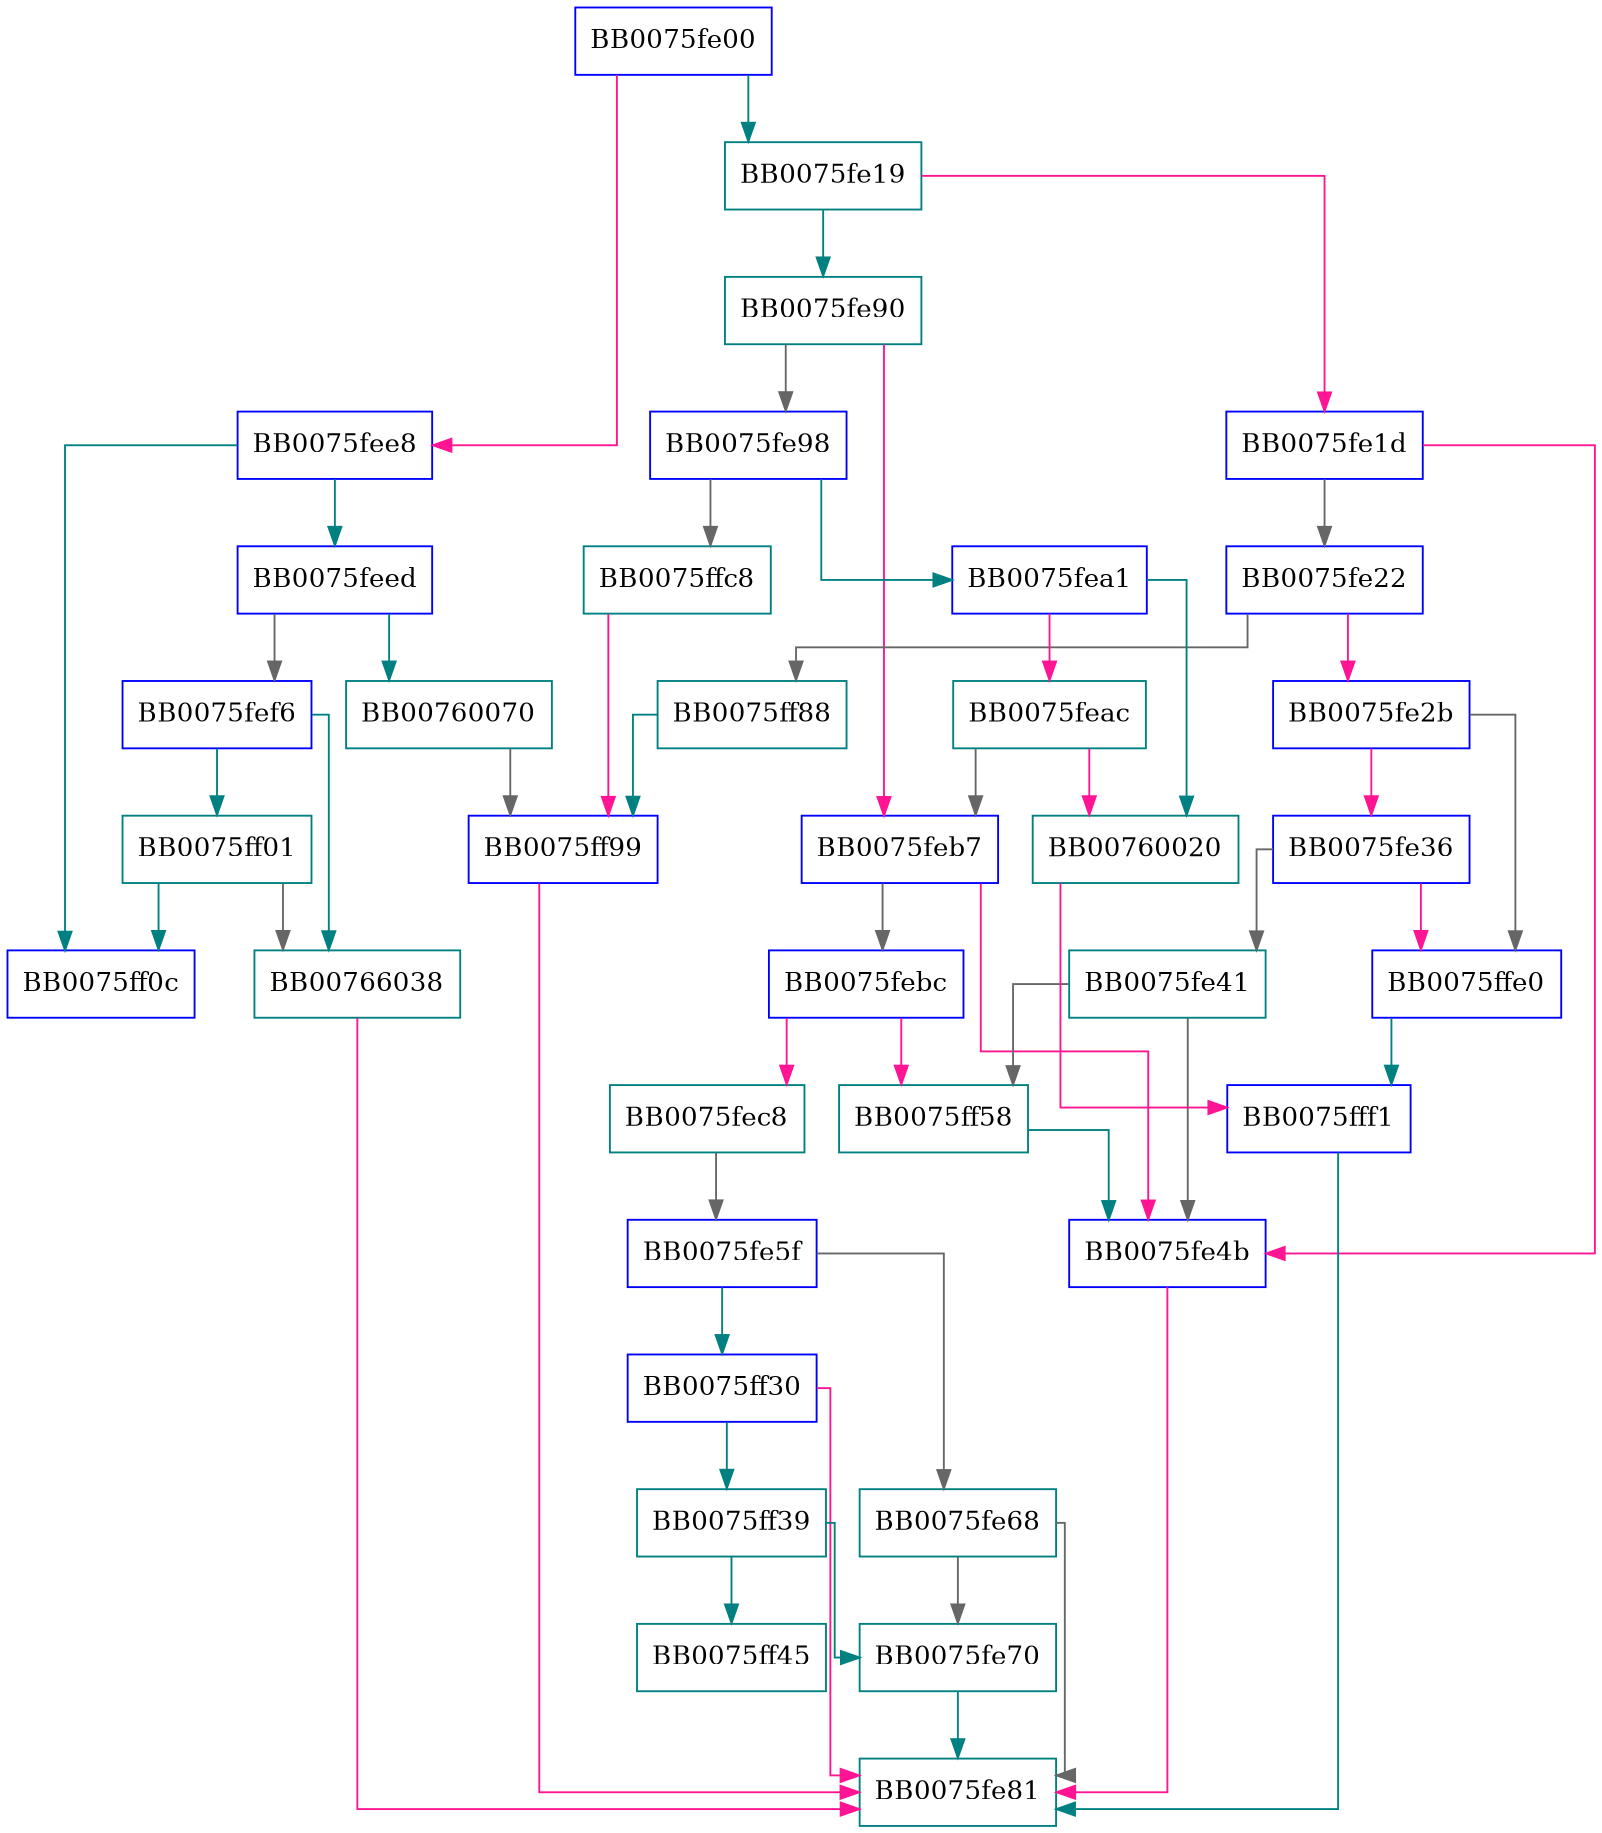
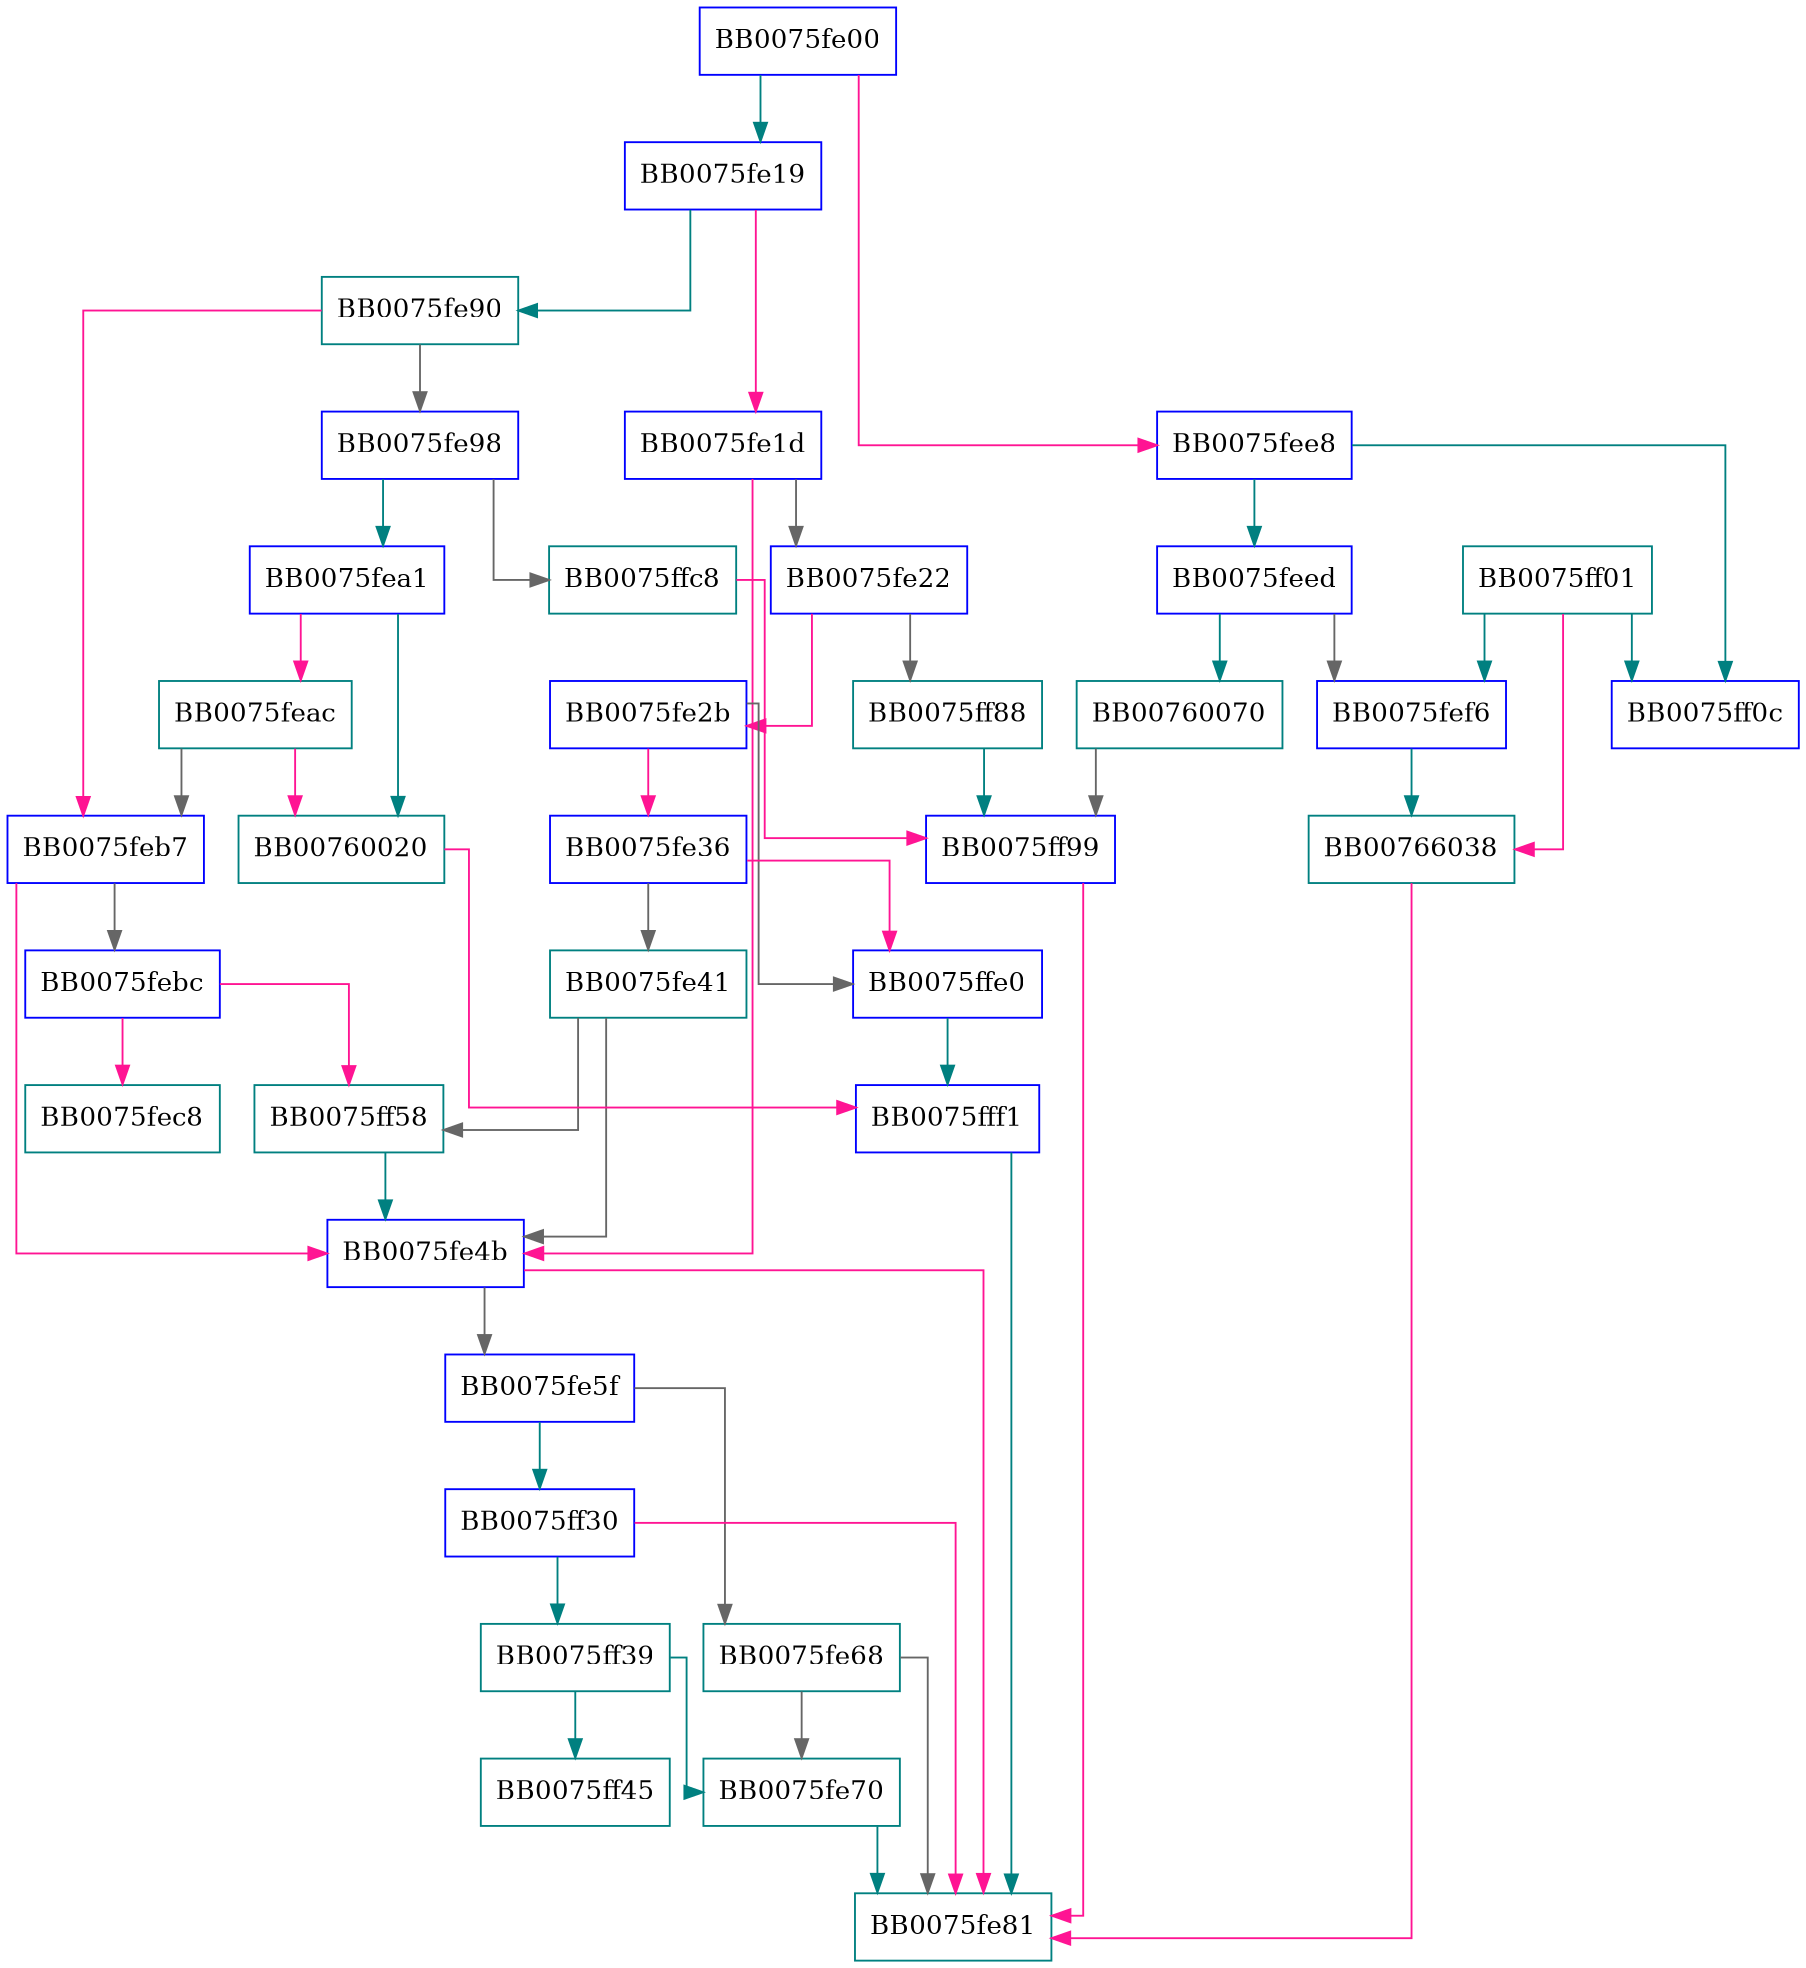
(823, 176) -> (723, 176)
(217, 772) -> (1485, 638)
(283, 907) -> (1563, 746)
(716, 1177) -> (485, 1311)
